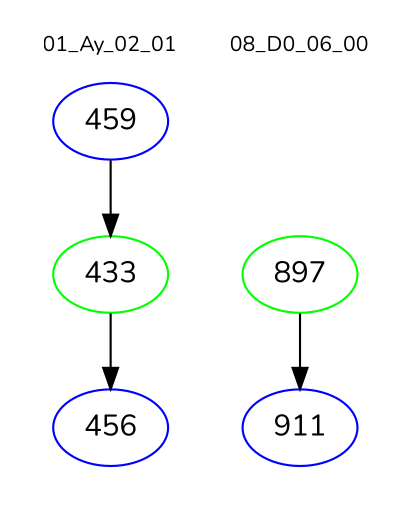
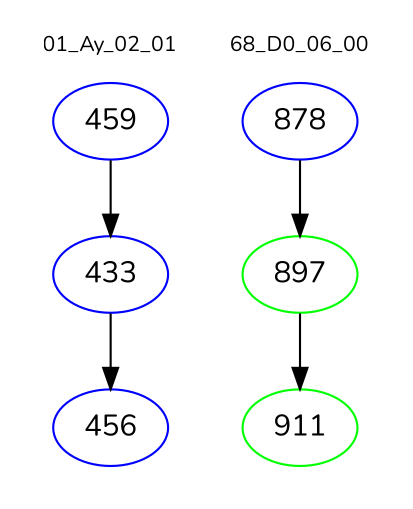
(300, 46) -> (300, 46)
none -> (300, 121)
(111, 274) -> (111, 274)
(300, 428) -> (300, 428)
